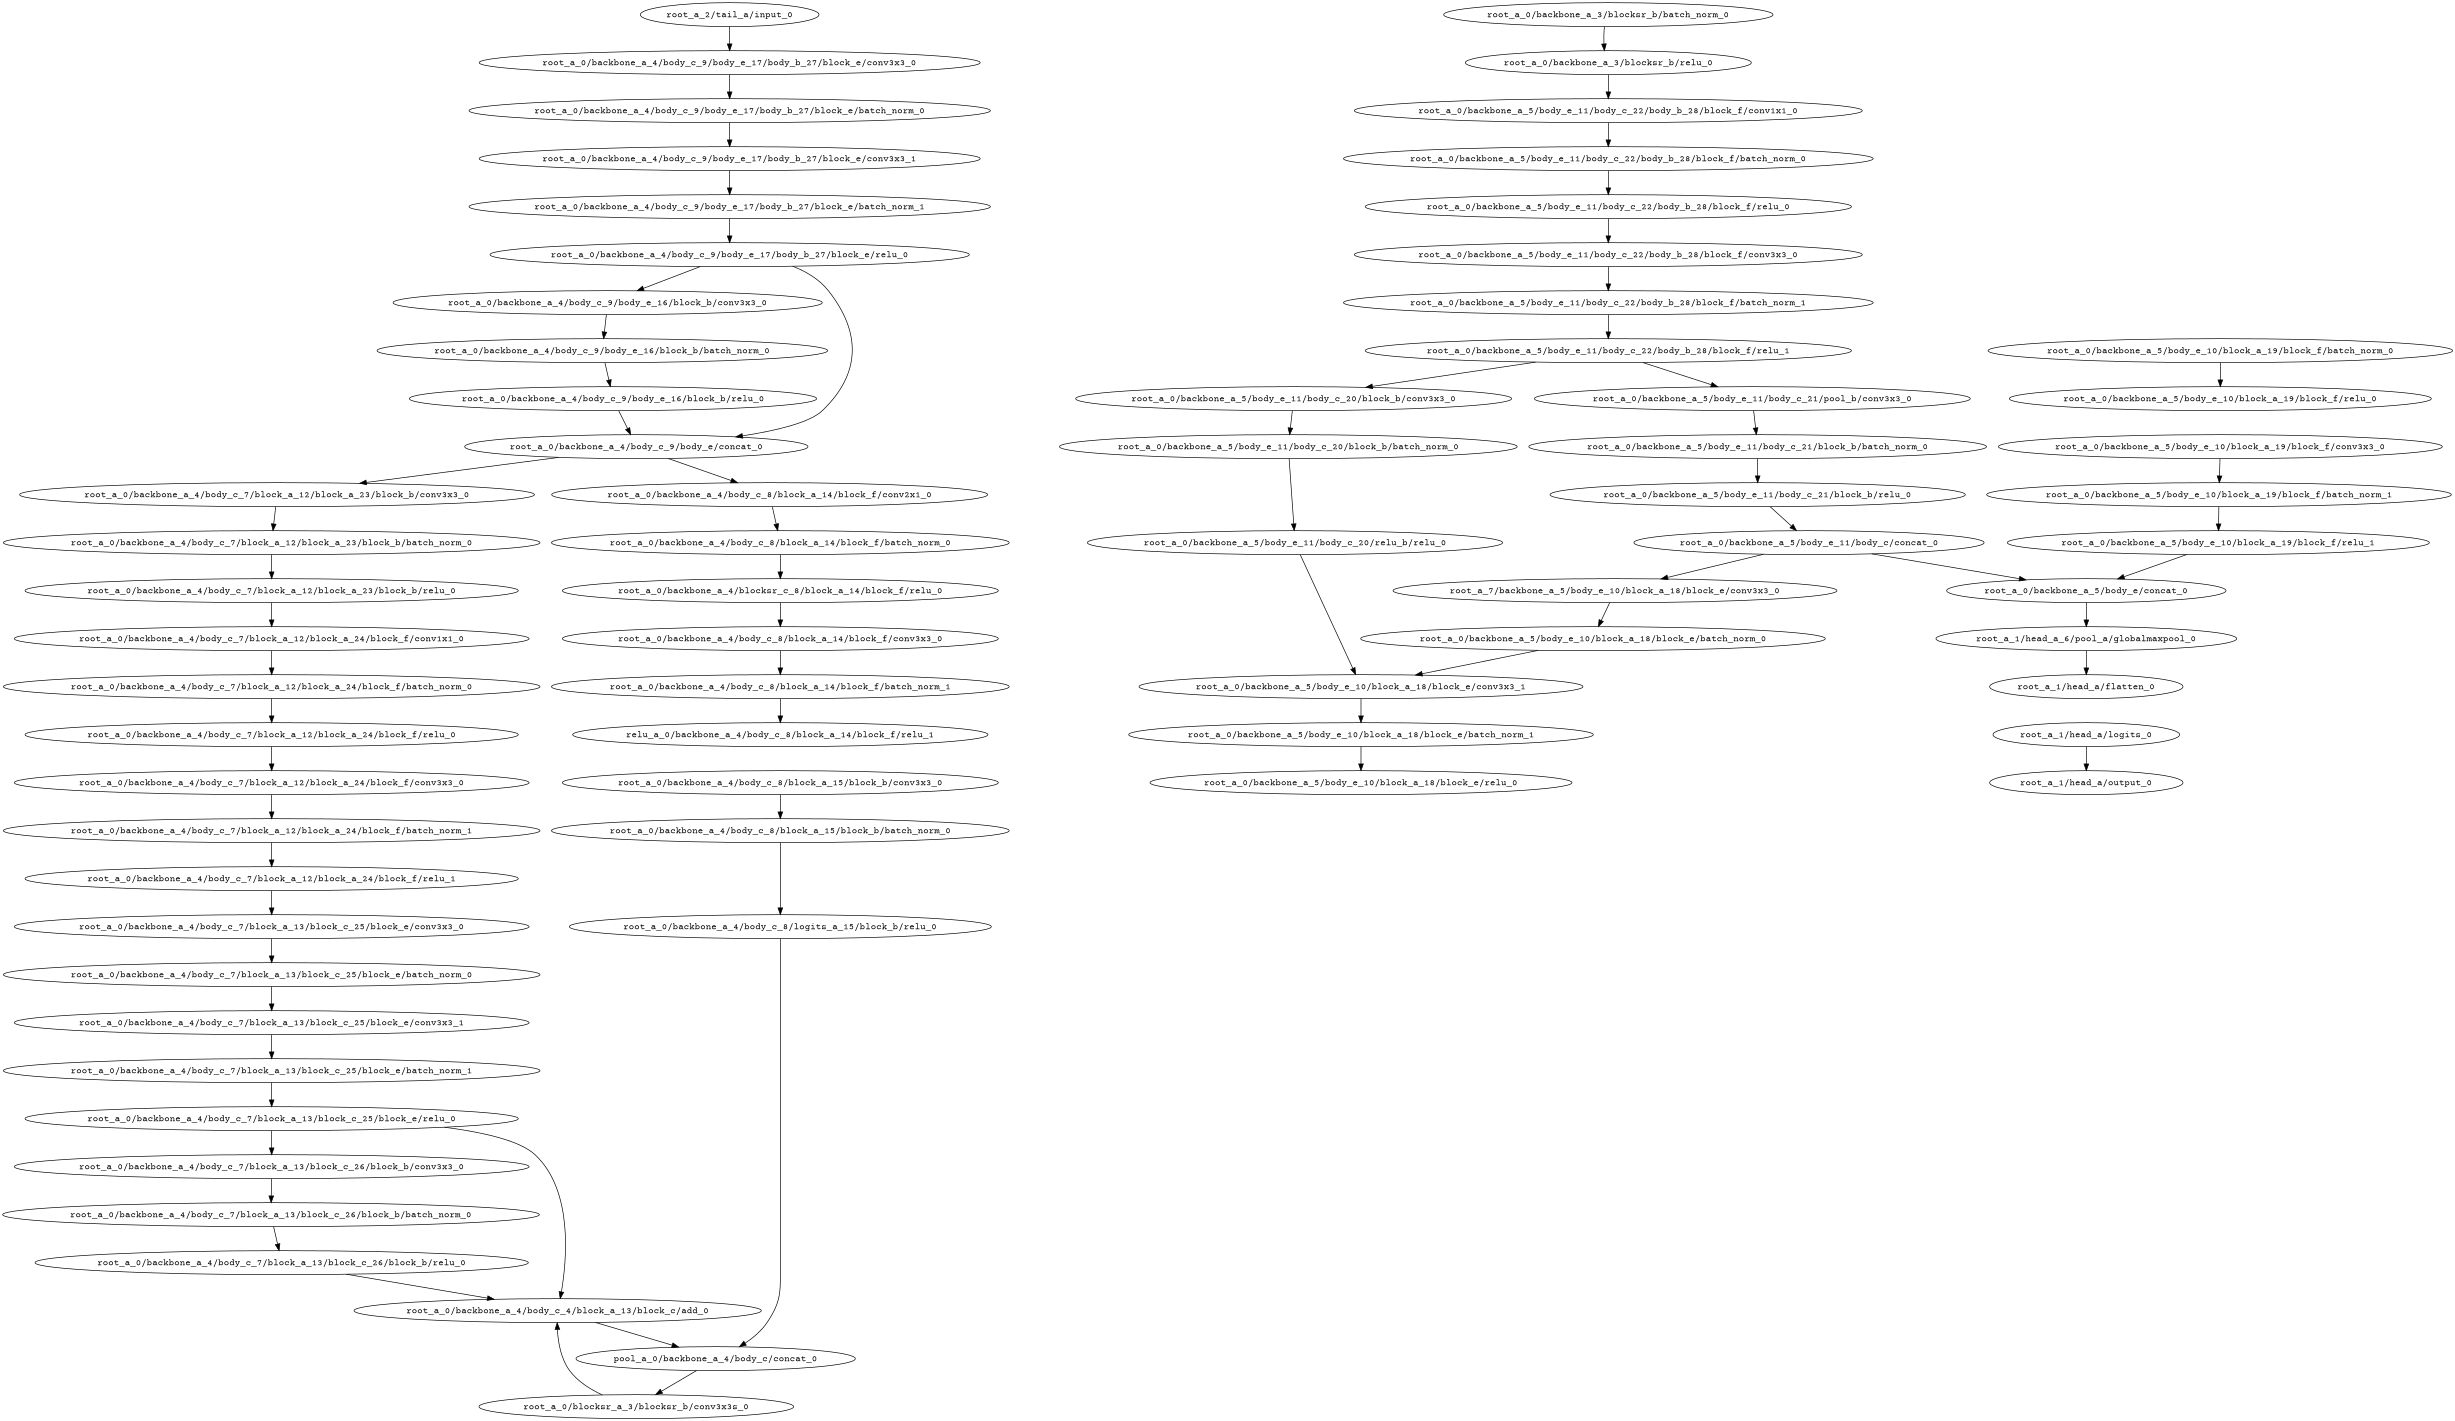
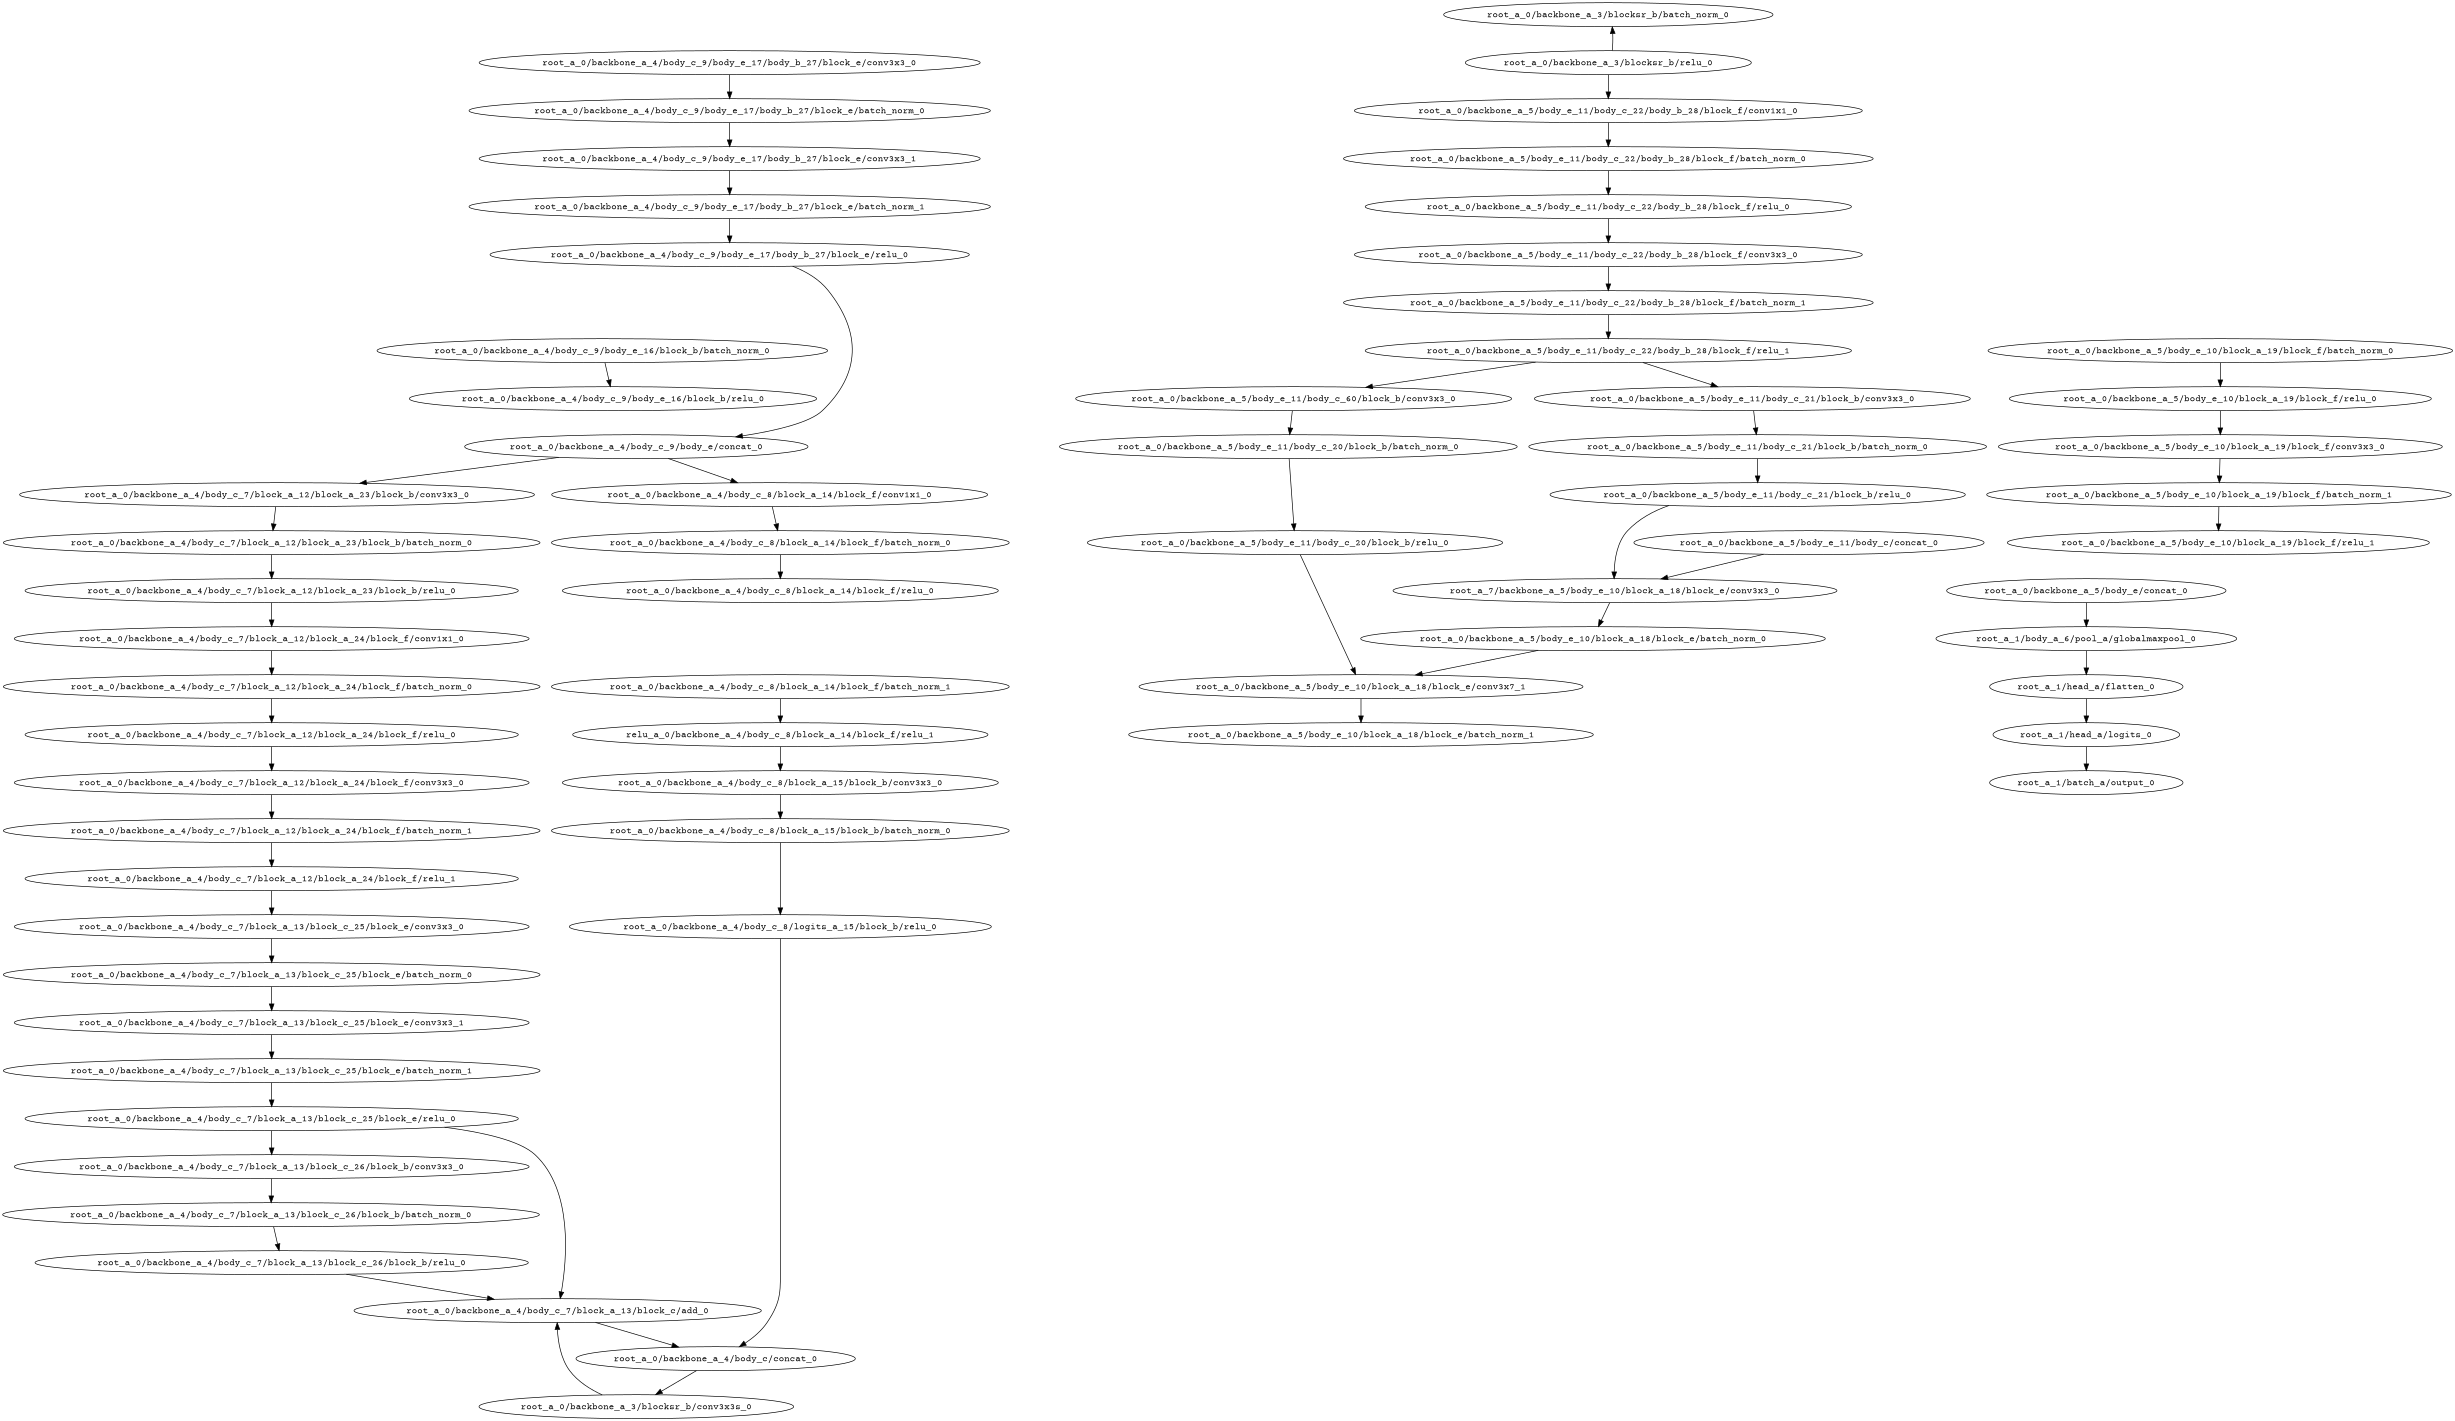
(730, 15) -> none
(1604, 35) -> (1613, 42)
(608, 303) -> none
(1294, 399) -> (1294, 399)
(1752, 399) -> (1752, 399)
none -> (2220, 419)
(623, 420) -> none
(770, 495) -> (770, 495)
(1781, 516) -> (1629, 529)
(1295, 543) -> (1295, 543)
(1945, 566) -> none
(2155, 566) -> none
(780, 591) -> (780, 591)
(780, 639) -> none
(2086, 639) -> (2086, 639)
(1361, 687) -> (1361, 687)
none -> (2086, 707)
none -> (780, 755)
(1361, 783) -> none
(2086, 783) -> (2086, 783)
(558, 1311) -> (558, 1311)
(716, 1359) -> (716, 1359)
(636, 1407) -> (636, 1407)
